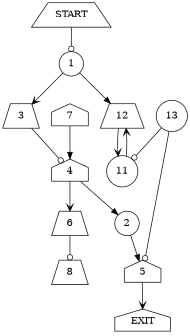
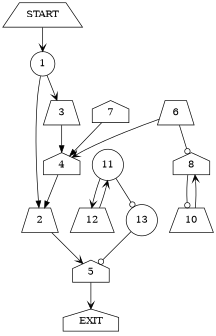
(71, 37) -> (43, 36)
(93, 86) -> (36, 138)
(149, 142) -> (123, 190)
(45, 143) -> (62, 135)
(70, 193) -> (118, 135)
none -> (191, 220)
(127, 223) -> (40, 220)
(134, 245) -> (65, 246)
(70, 272) -> (191, 165)
